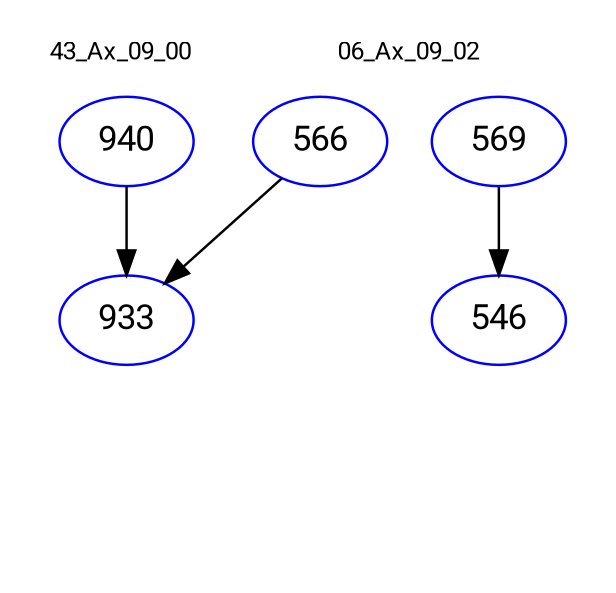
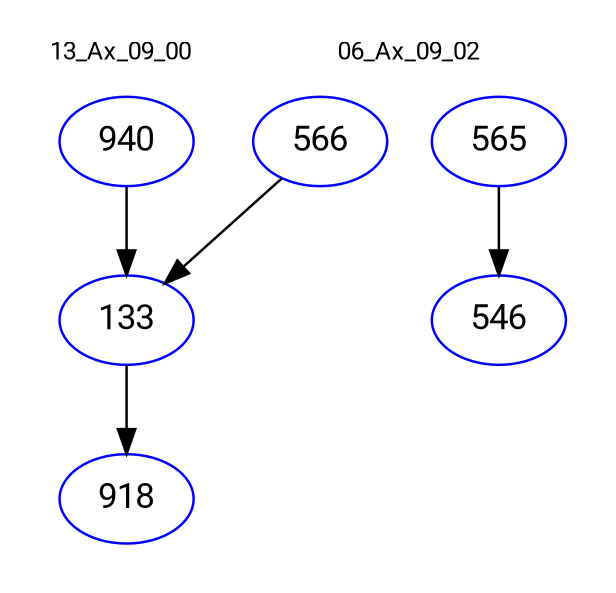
(122, 53) -> (122, 53)
(499, 141) -> (499, 141)
(127, 320) -> (127, 320)
none -> (127, 499)
